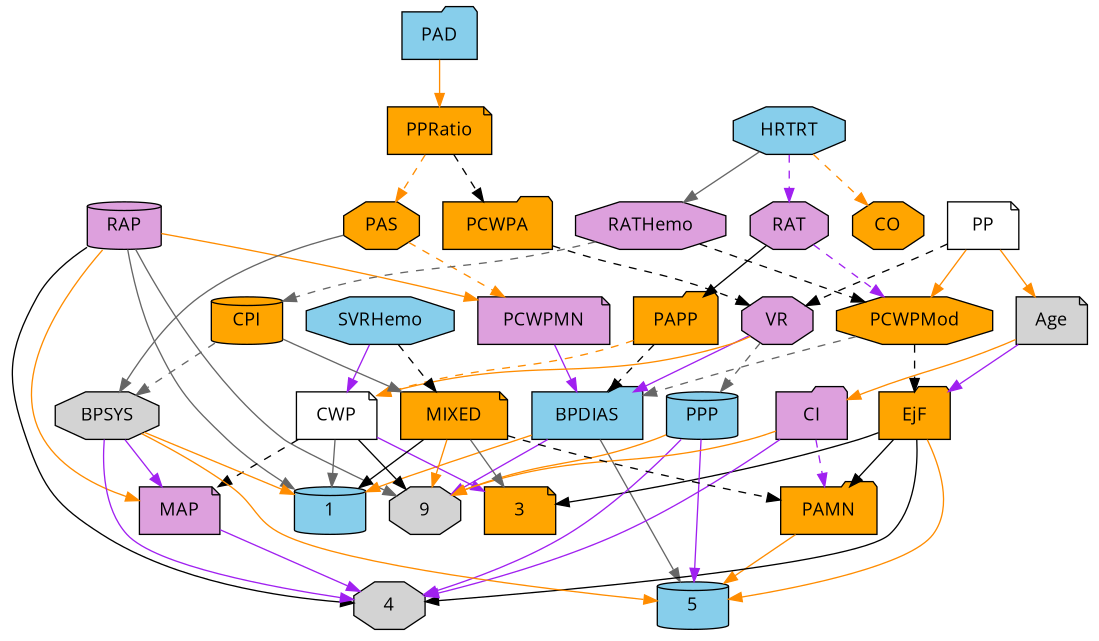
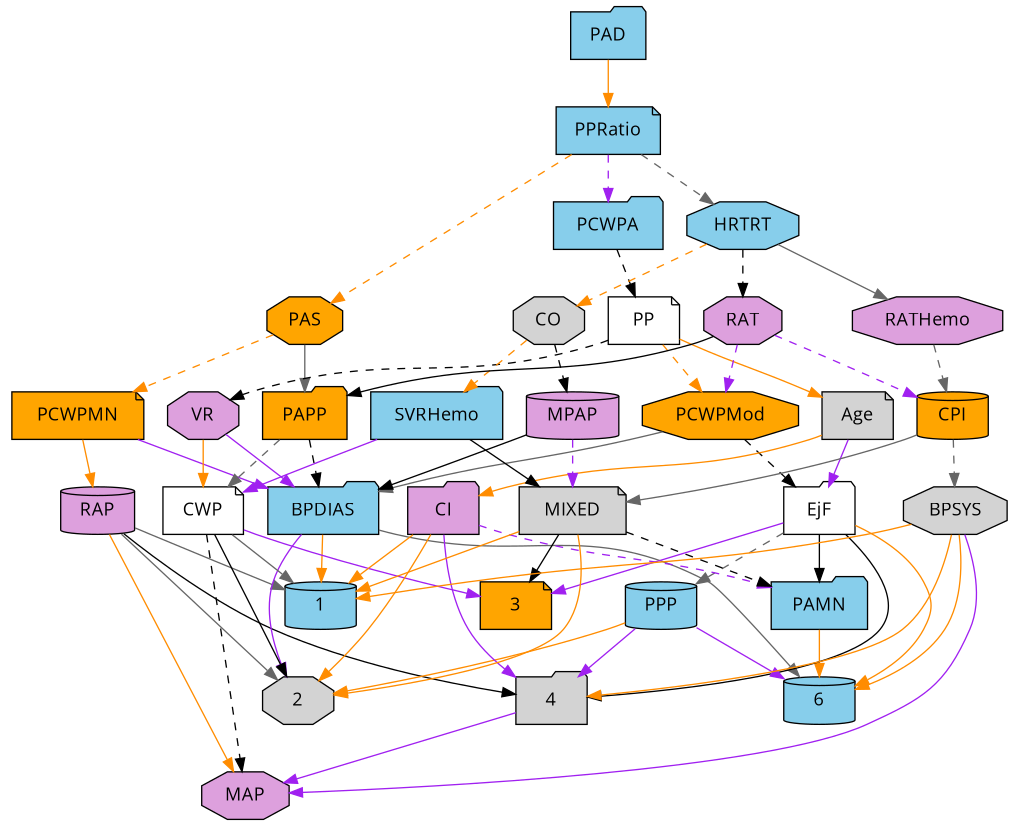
(440, 131) -> (608, 131)
(789, 172) -> (743, 267)
(465, 173) -> (608, 172)
none -> (672, 176)
(498, 226) -> (608, 226)
(888, 226) -> (549, 321)
(314, 263) -> (86, 457)
(953, 268) -> (678, 363)
(645, 271) -> (624, 267)
(776, 271) -> none
(219, 284) -> (305, 362)
(380, 321) -> (437, 416)
(544, 321) -> (78, 416)
none -> (510, 354)
(749, 356) -> (746, 555)
(549, 362) -> (265, 453)
(413, 363) -> (495, 456)
(756, 363) -> (527, 460)
none -> (840, 363)
(454, 416) -> (573, 511)
none -> (573, 416)
(915, 416) -> (819, 511)
(397, 460) -> (437, 562)
(485, 460) -> (547, 554)
(756, 466) -> (696, 550)
(180, 511) -> (245, 796)
(425, 511) -> (298, 701)
(829, 511) -> (819, 606)
none -> (387, 555)
(284, 558) -> (406, 746)
(174, 560) -> (878, 643)
(389, 606) -> (552, 701)
(693, 606) -> (819, 701)
